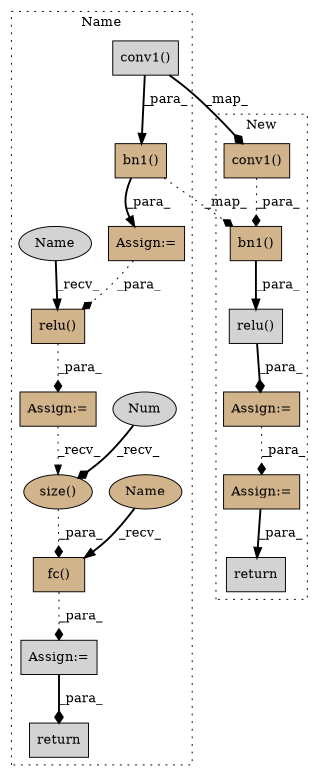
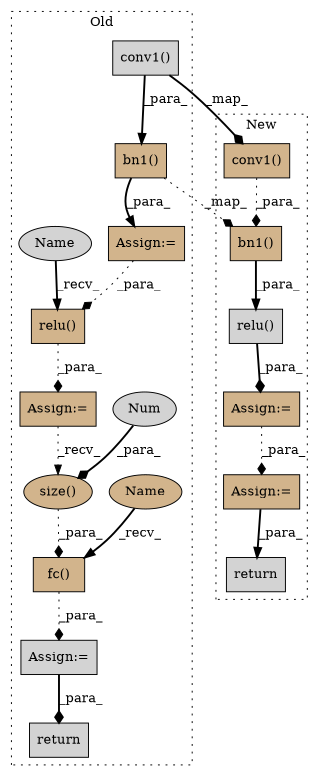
(102, 22) -> (102, 22)
(138, 450) -> (139, 450)
